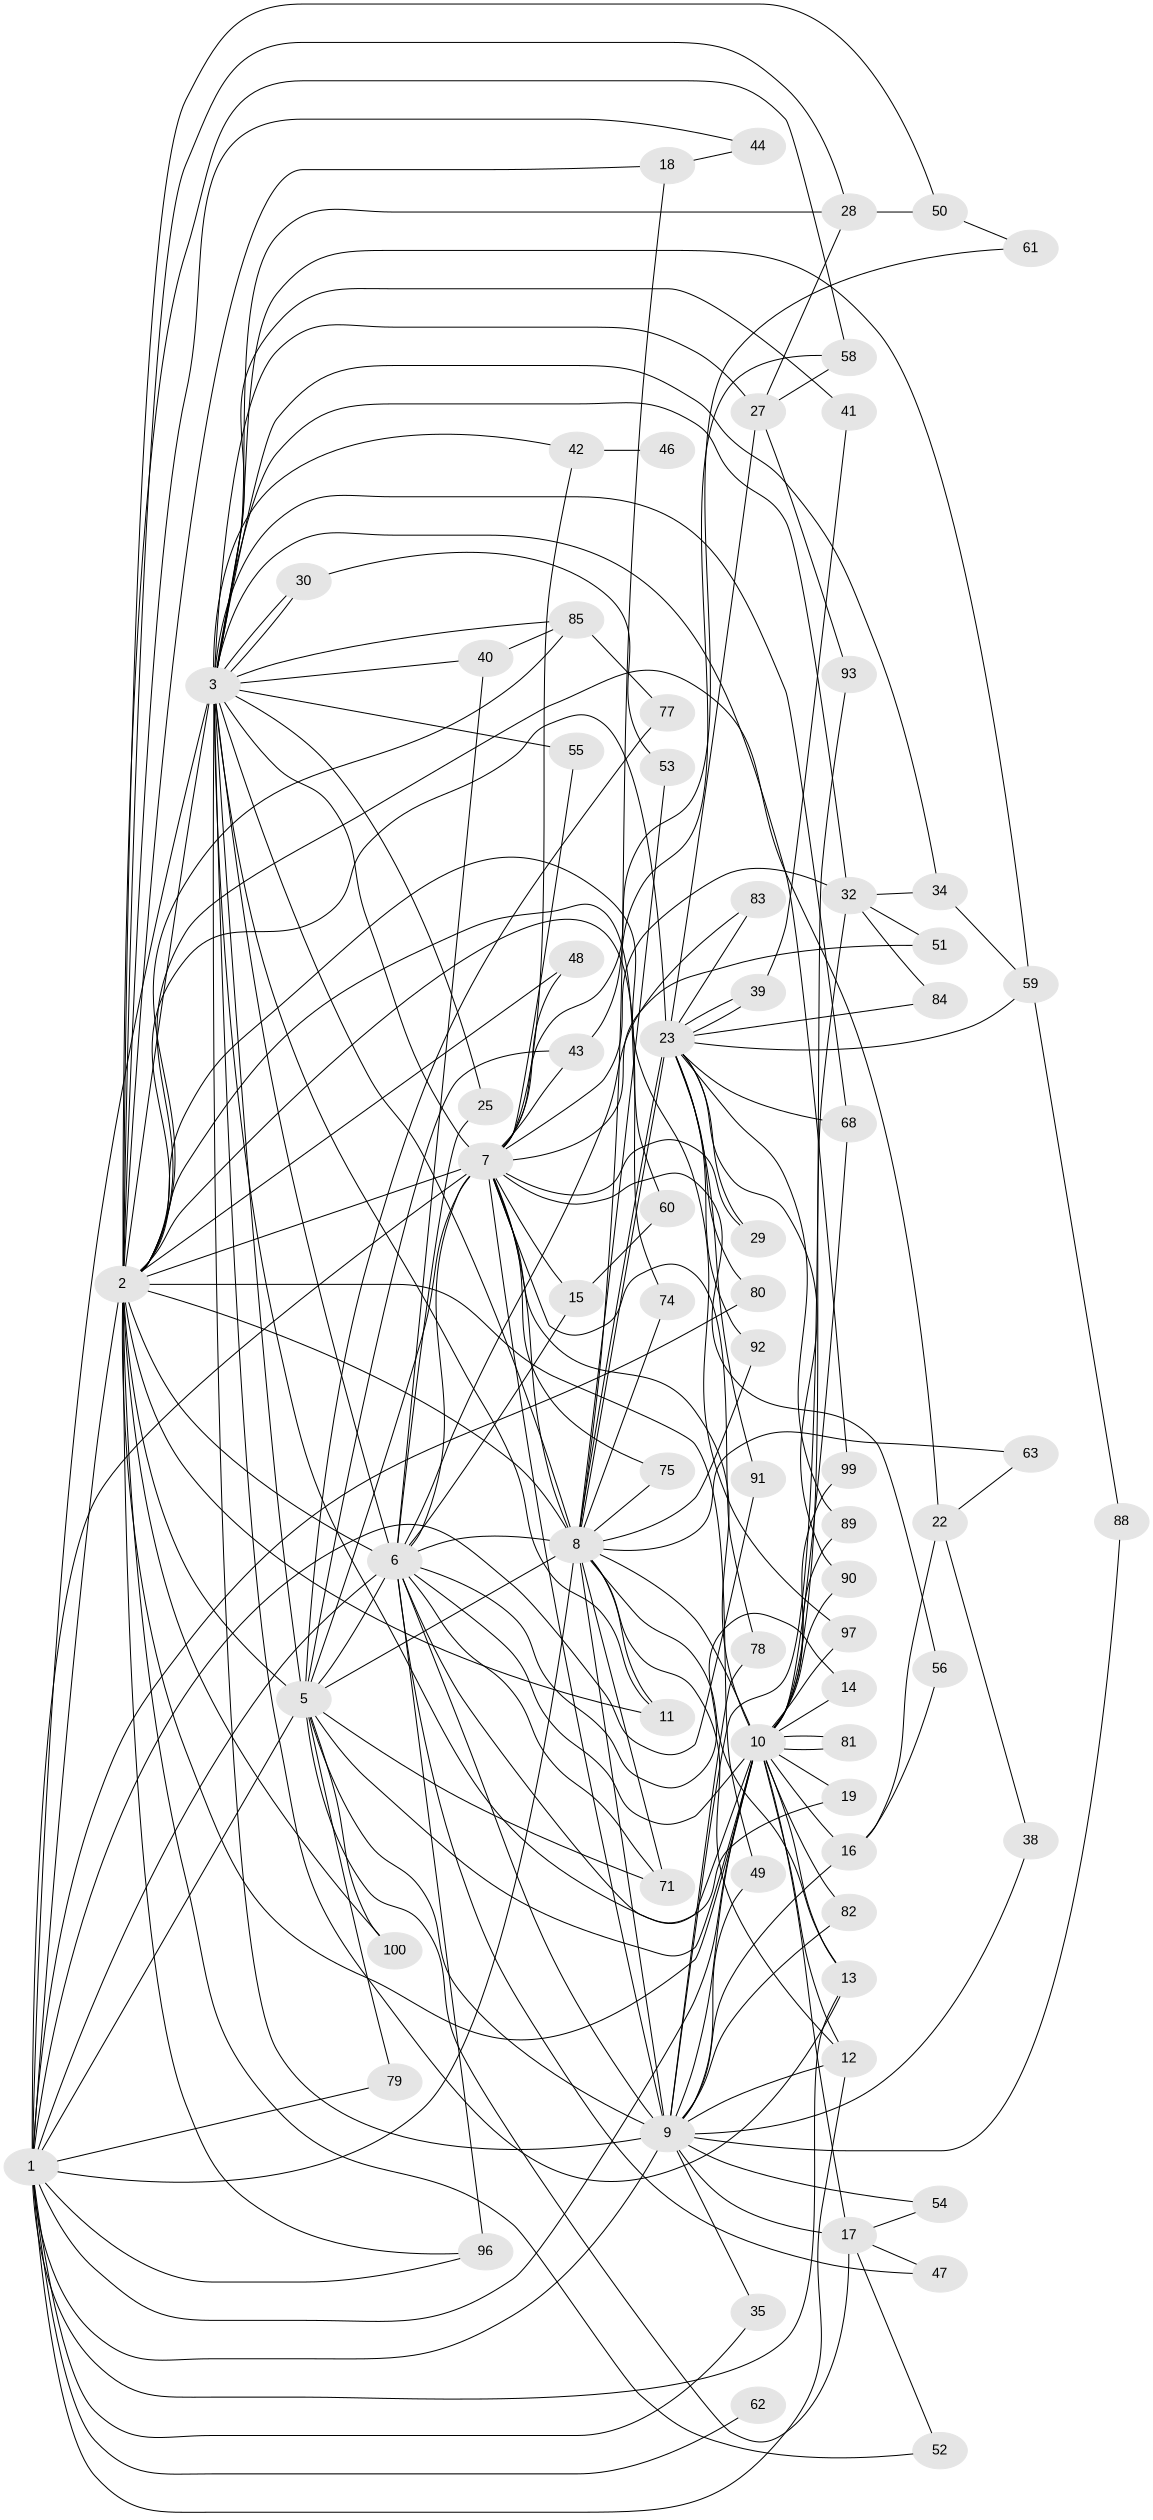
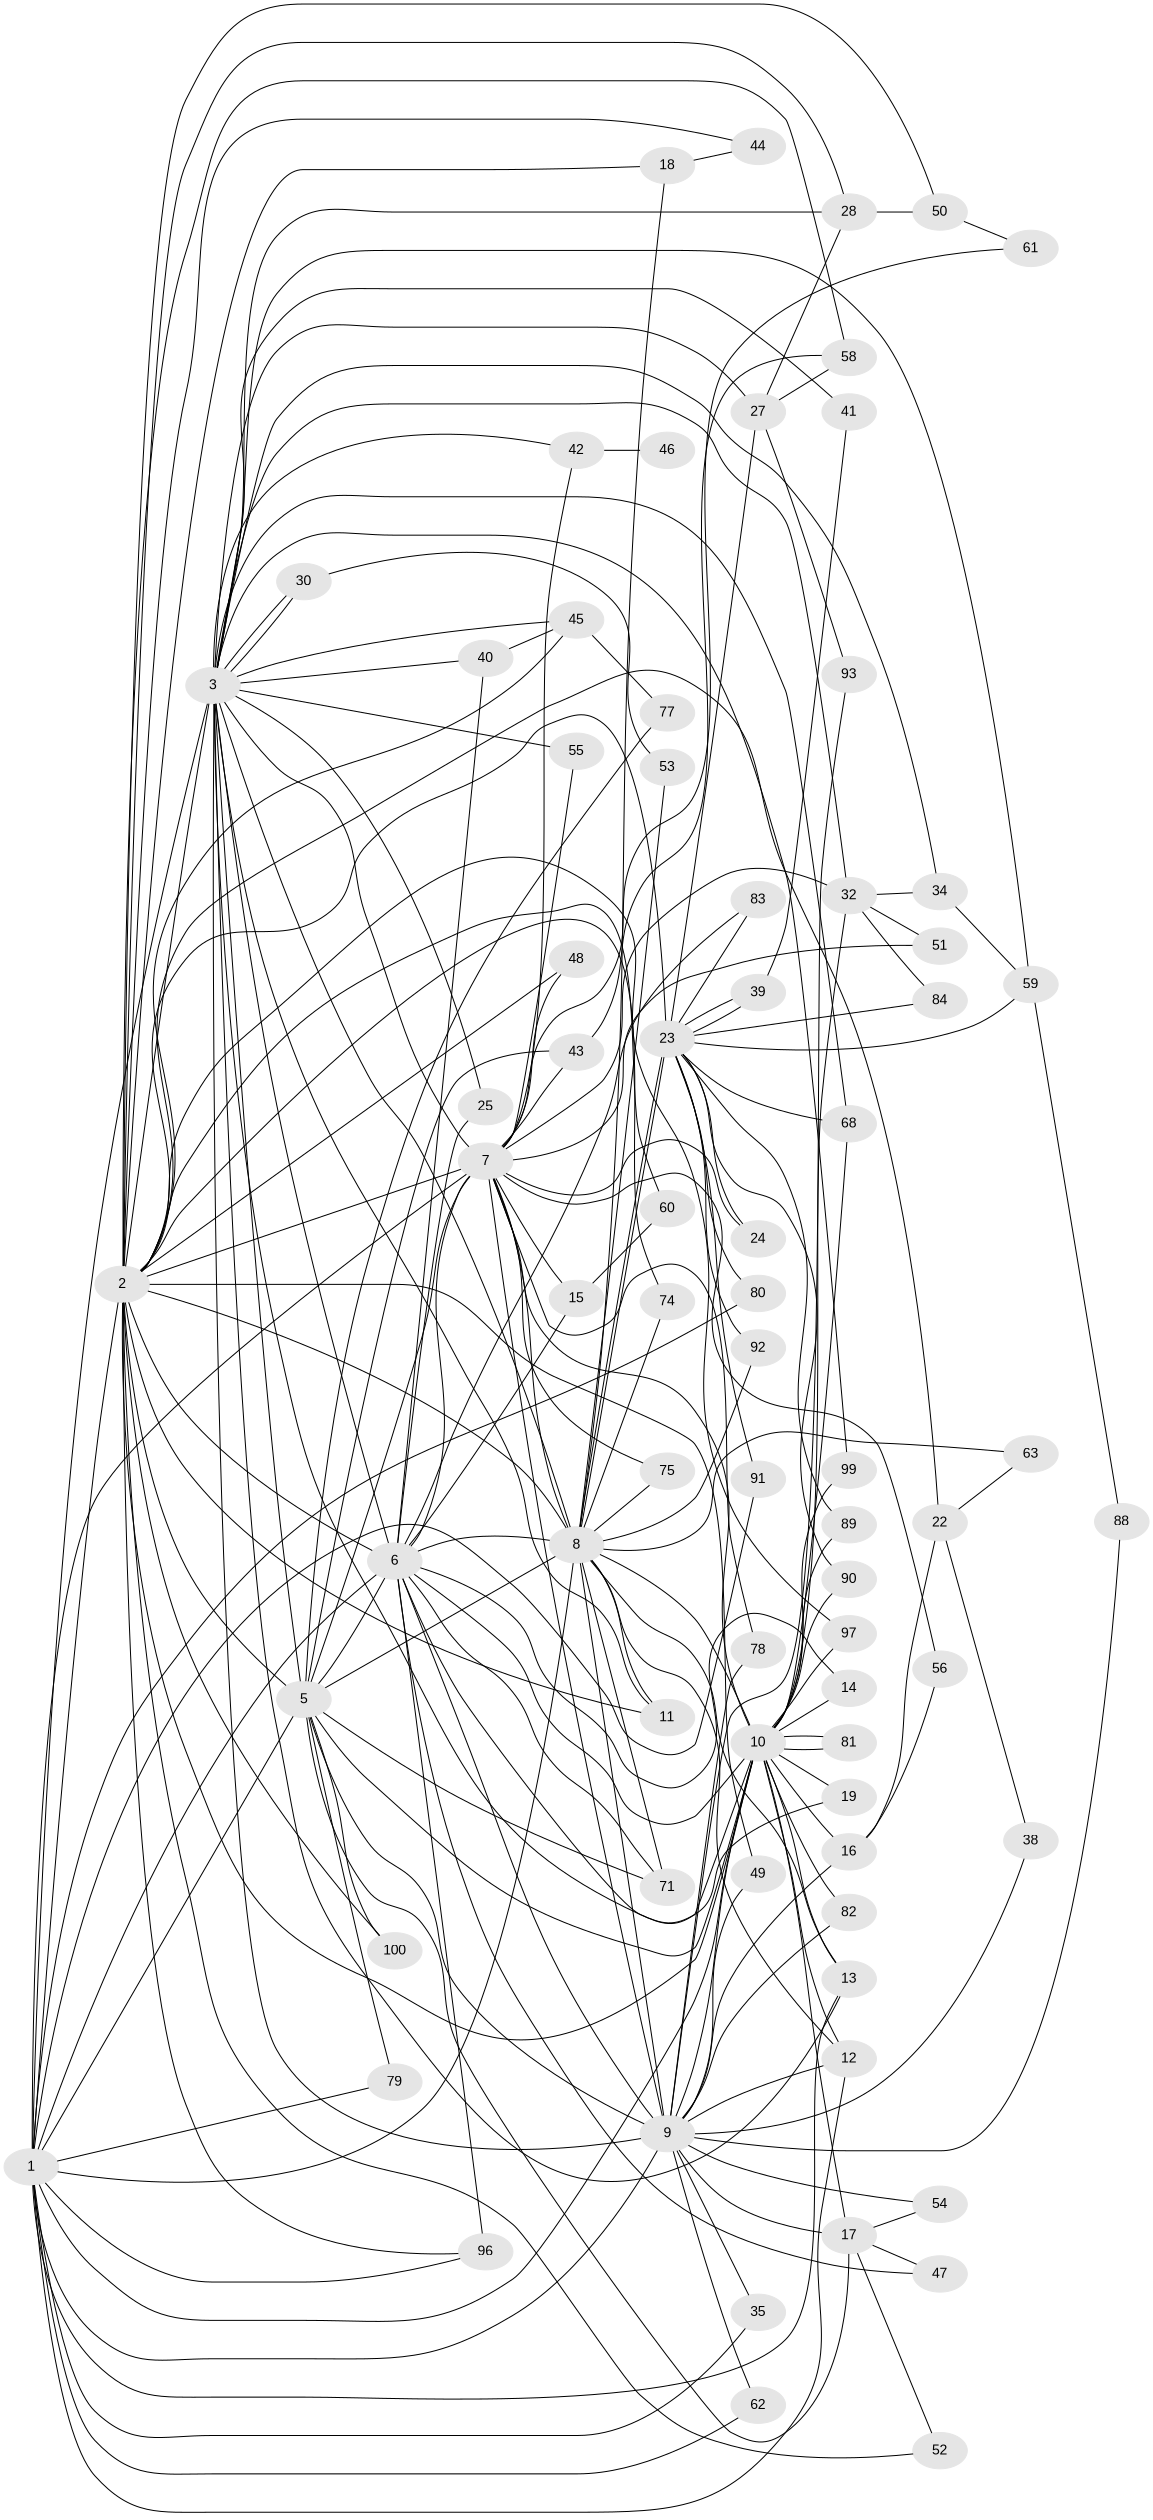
(577, 620) -> (577, 620)
(758, 1239) -> (758, 1239)
none -> (708, 2271)
